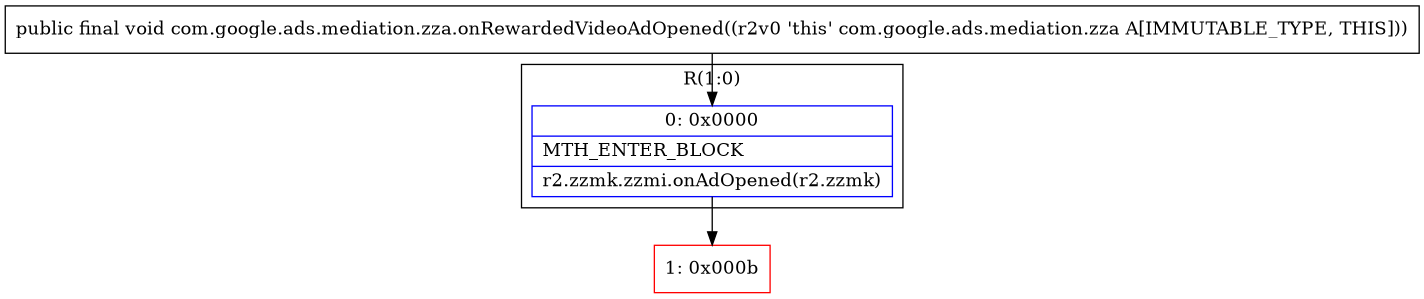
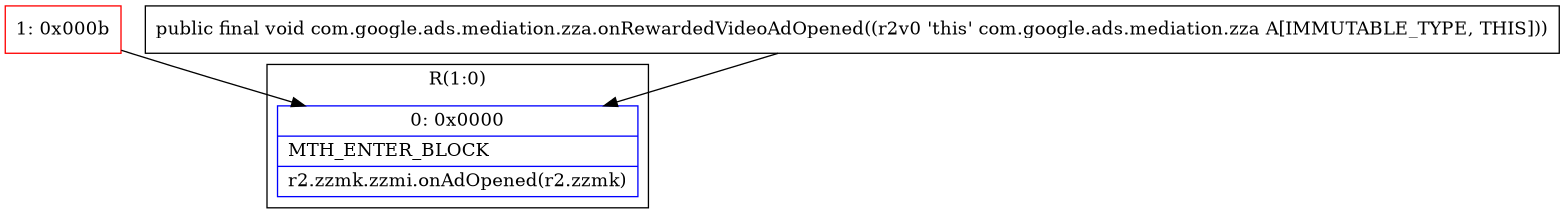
(712, 216) -> (207, 77)
